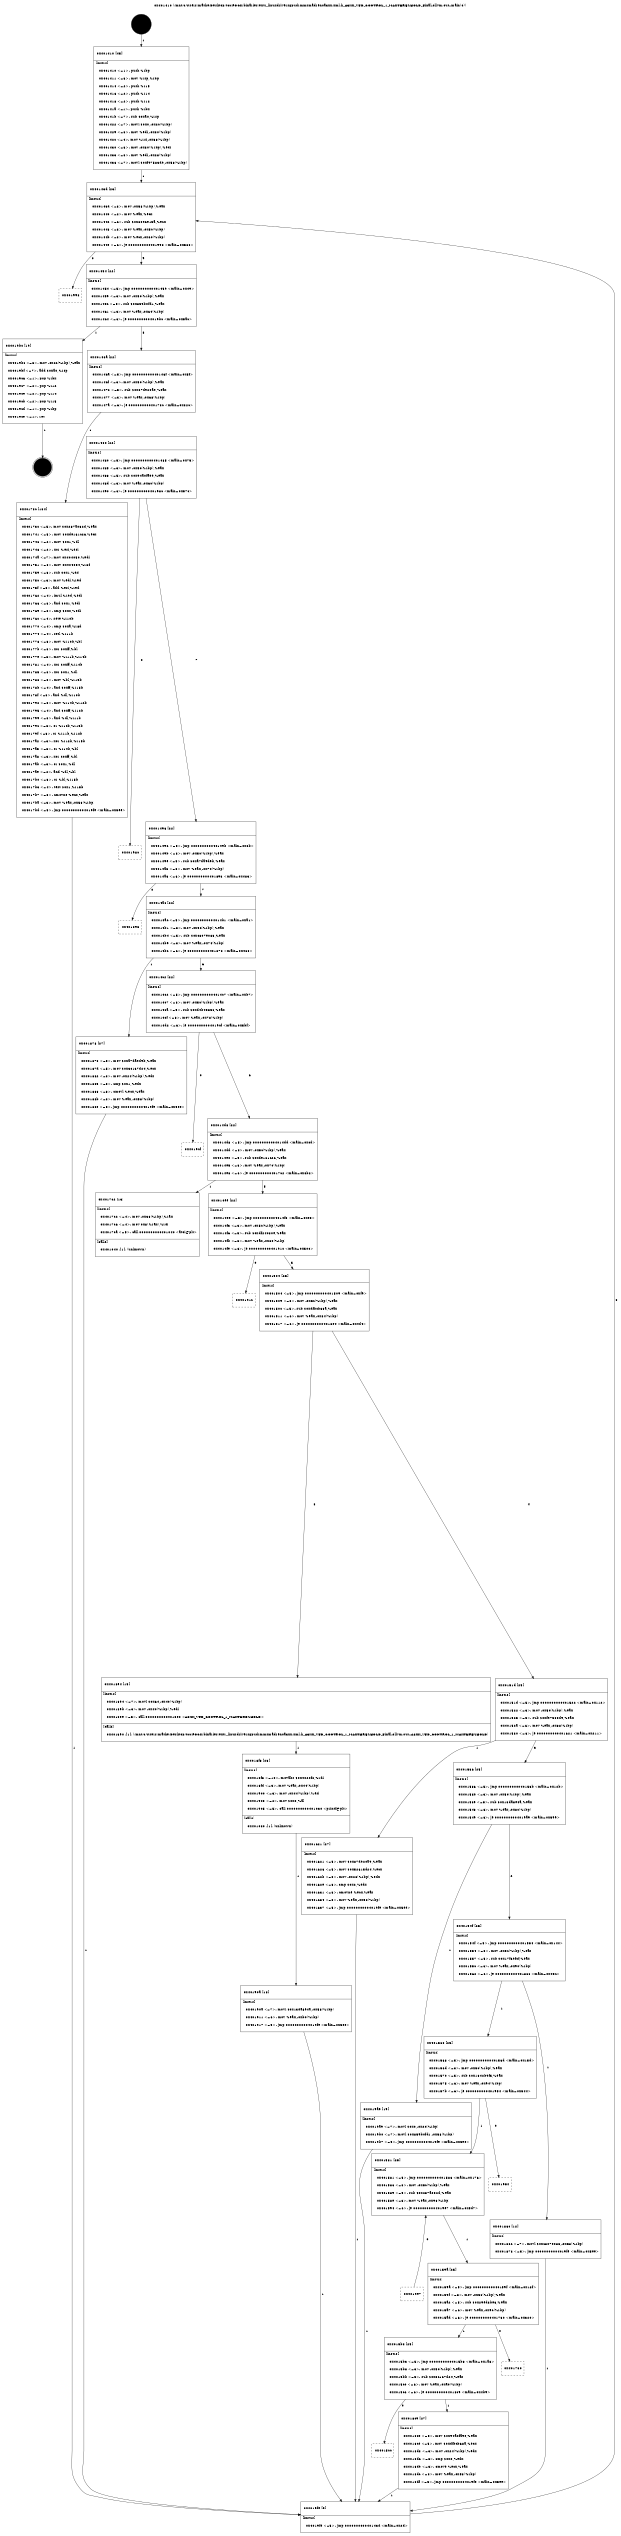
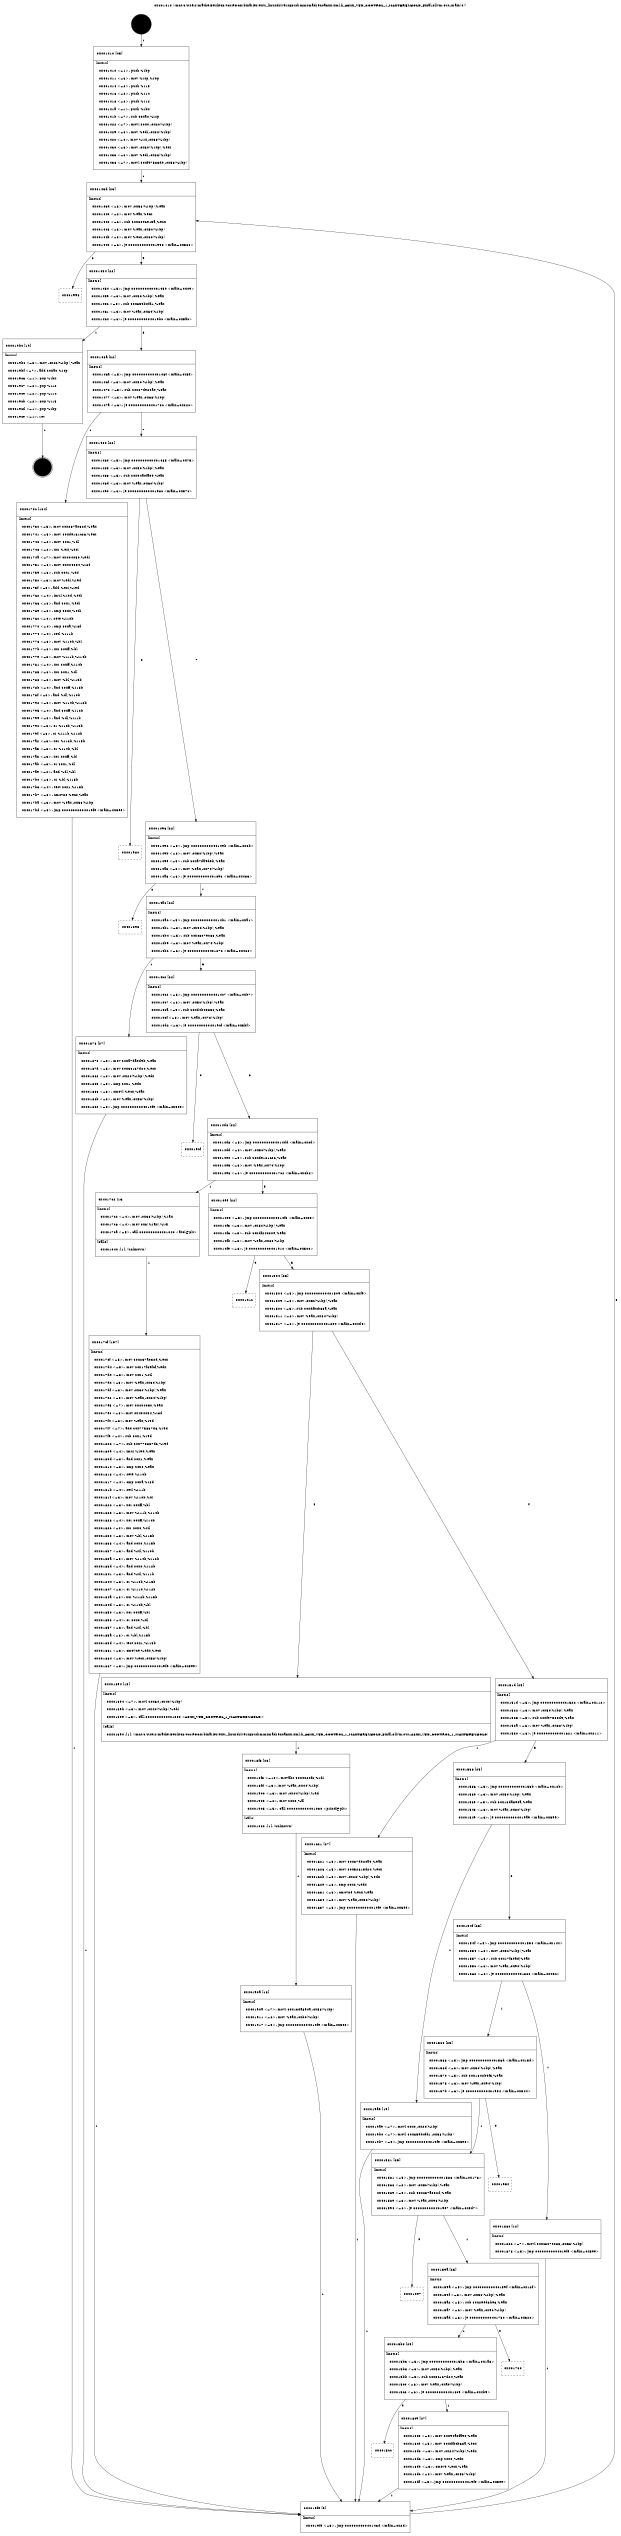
none -> (141, 423)
none -> (145, 1504)
(422, 2253) -> (413, 2250)
